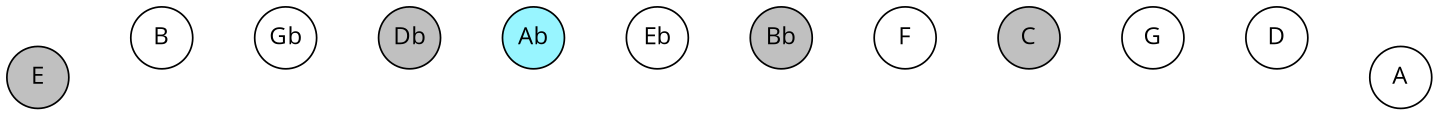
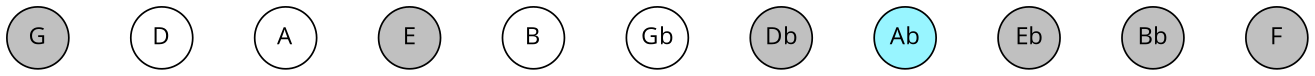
(657, 38) -> (1029, 38)
(905, 38) -> (1277, 38)
(1029, 38) -> none
(1153, 38) -> (38, 38)
